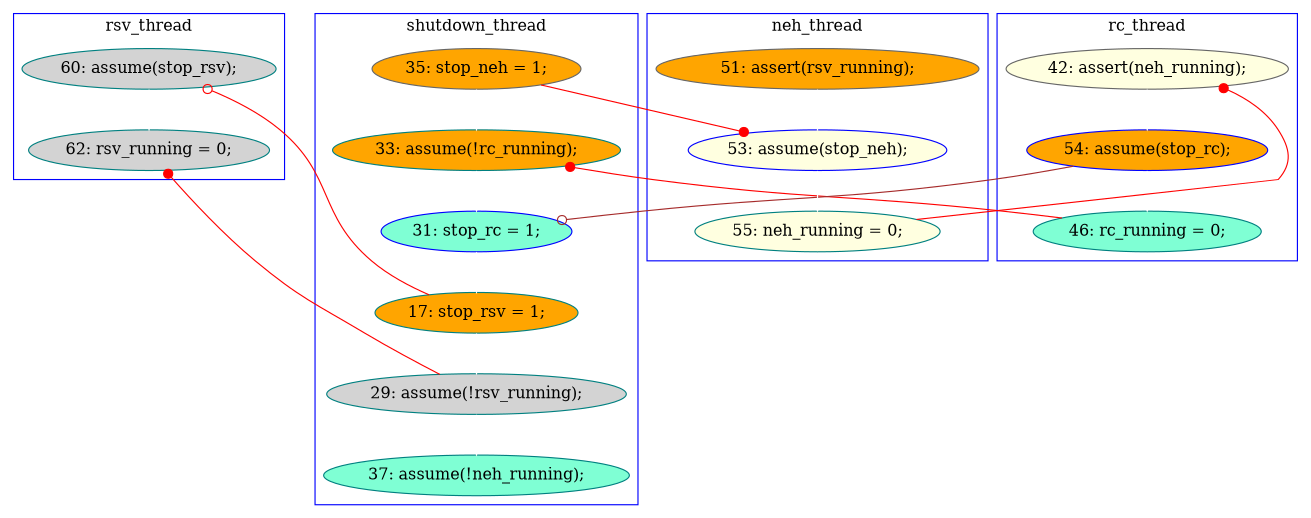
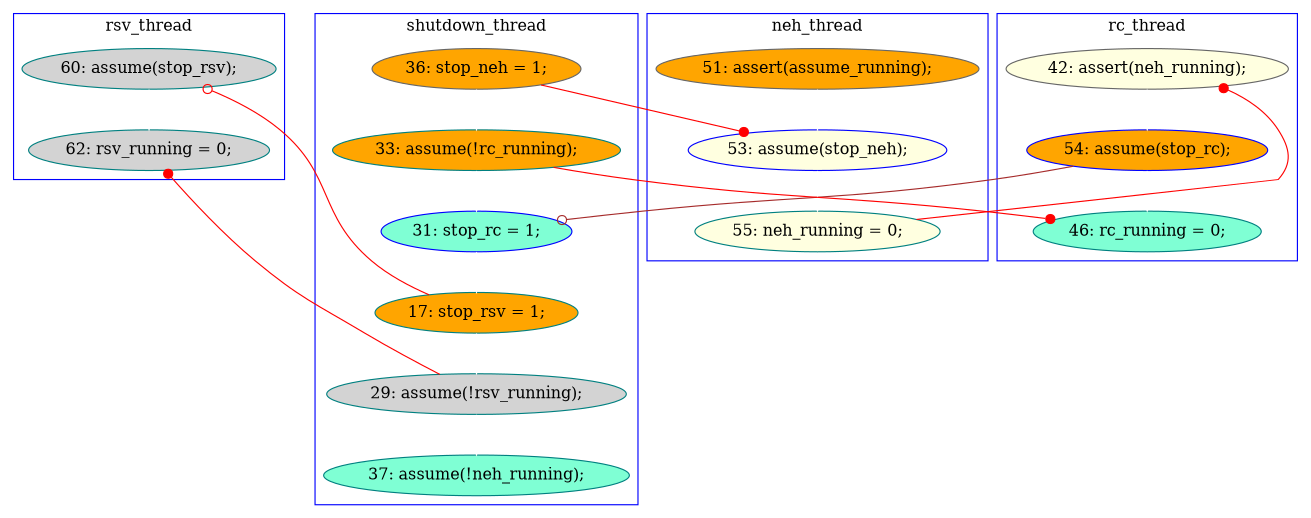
(477, 69) -> (477, 69)
(818, 69) -> (818, 69)
(769, 192) -> (762, 193)
